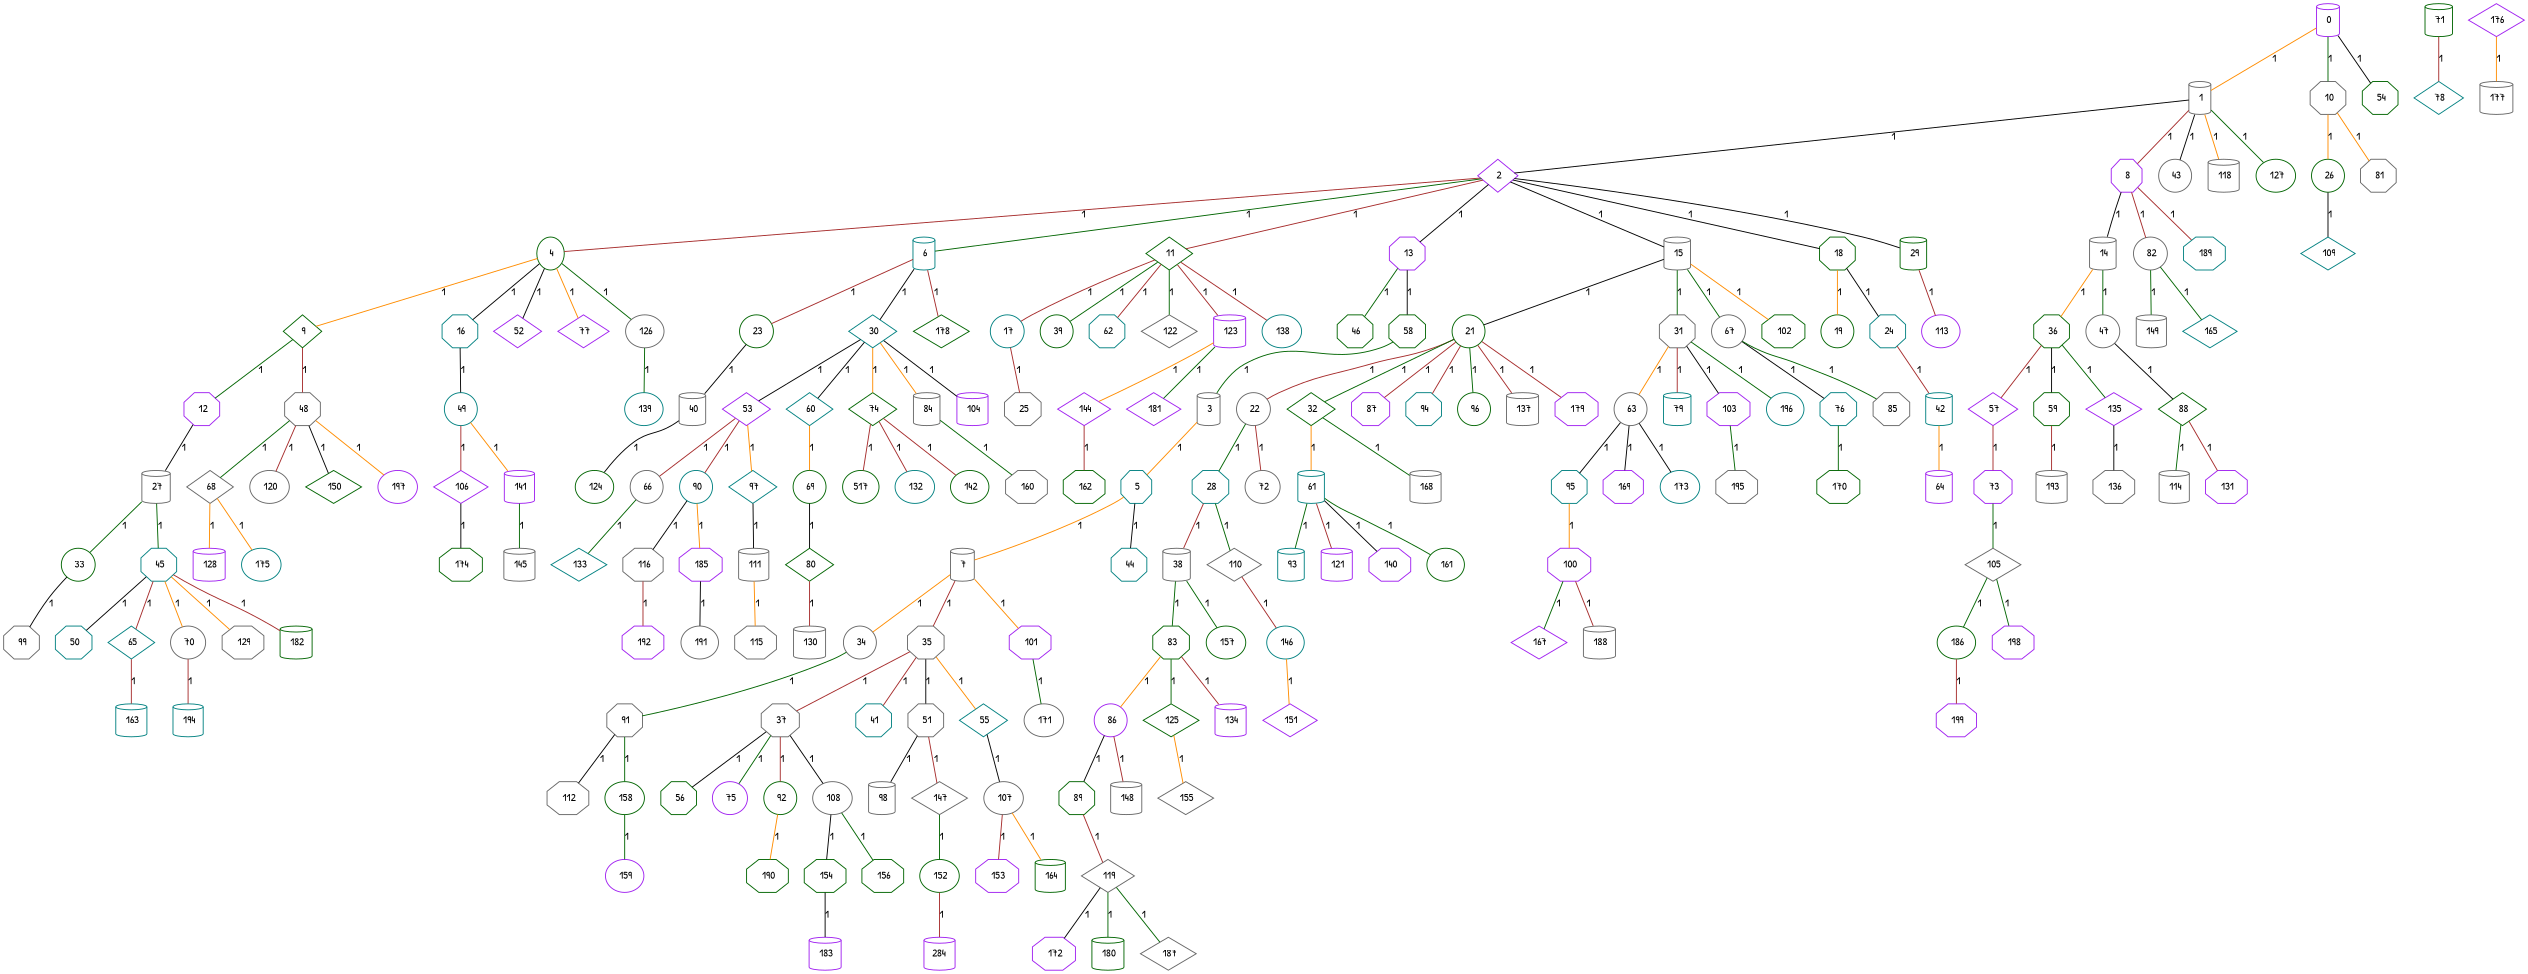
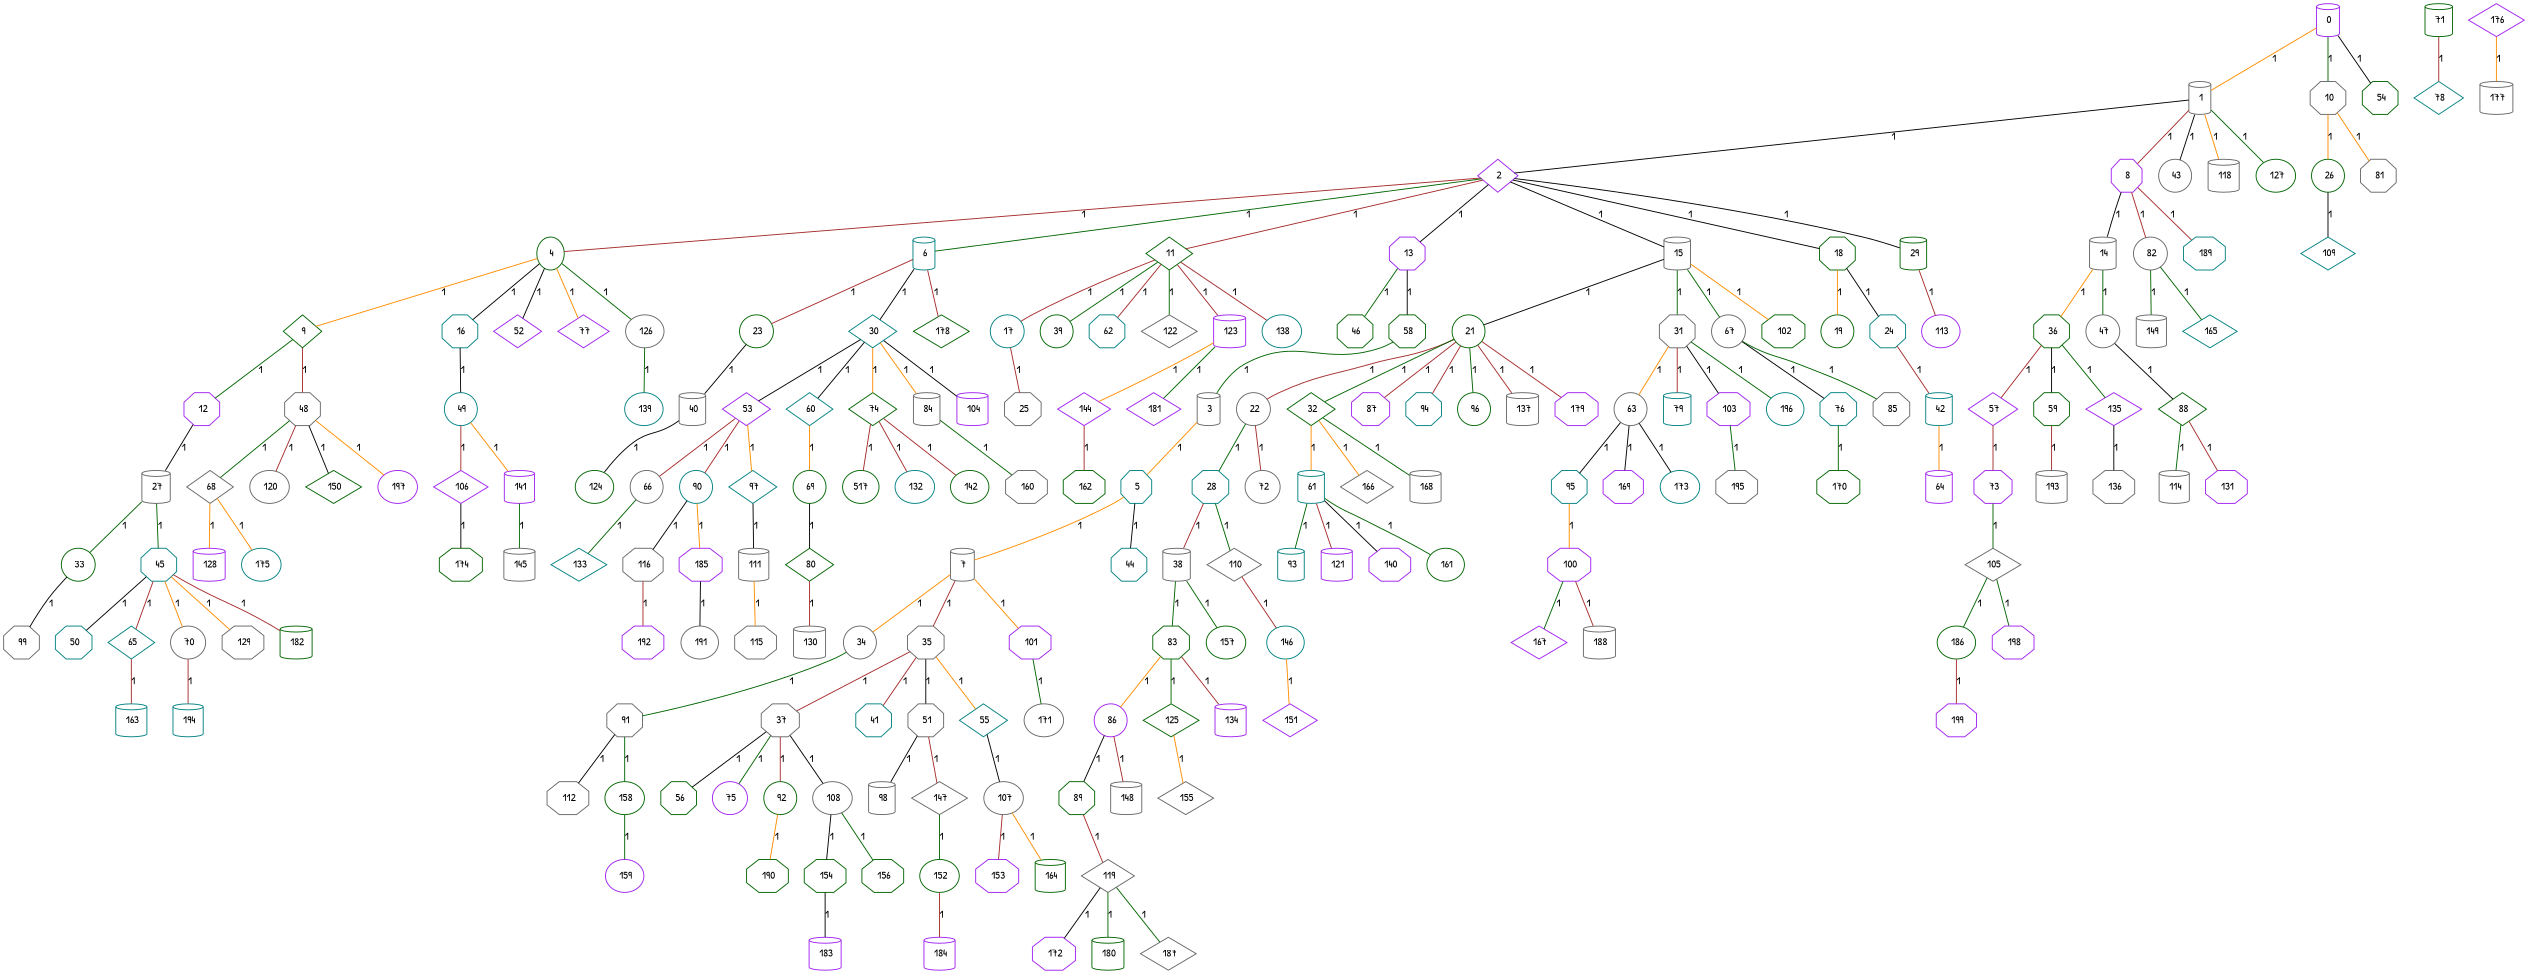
none -> (1367, 487)
(940, 954) -> (940, 954)
